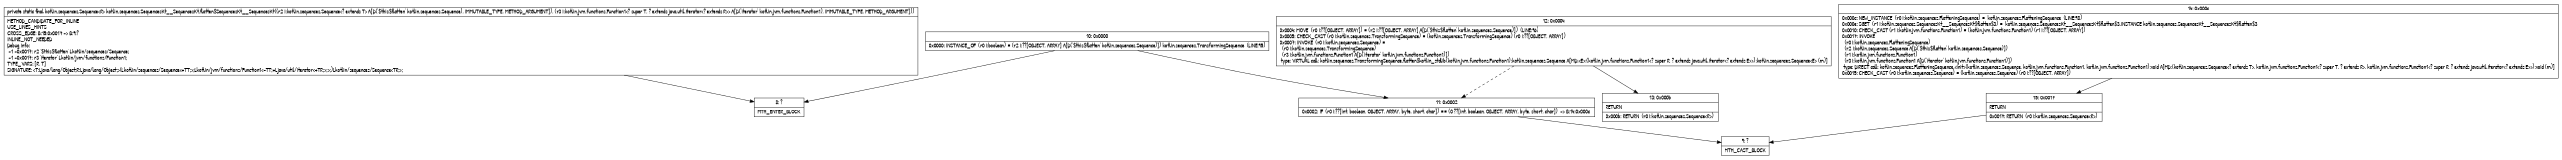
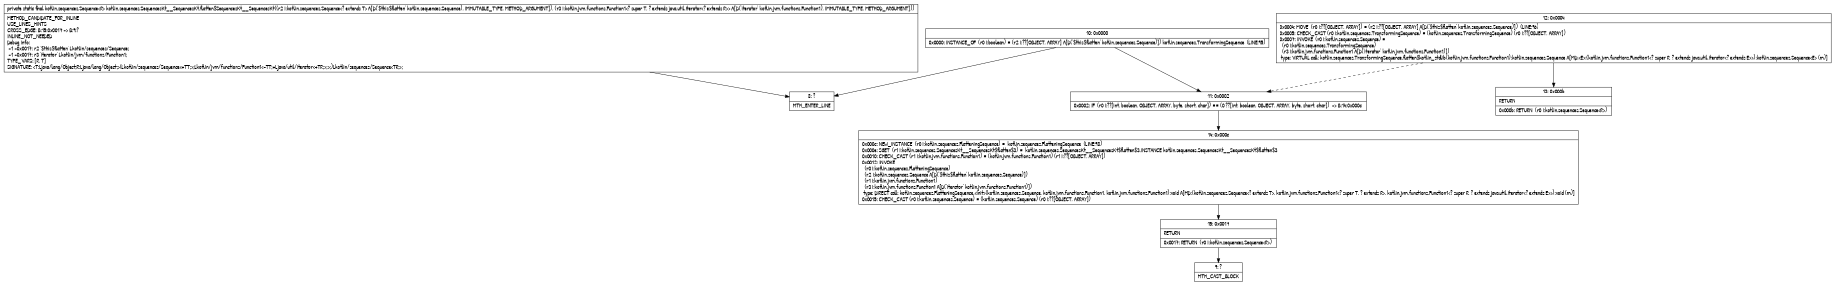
(1860, 37) -> (880, 163)
(779, 112) -> (812, 106)
(1618, 129) -> (1218, 119)
